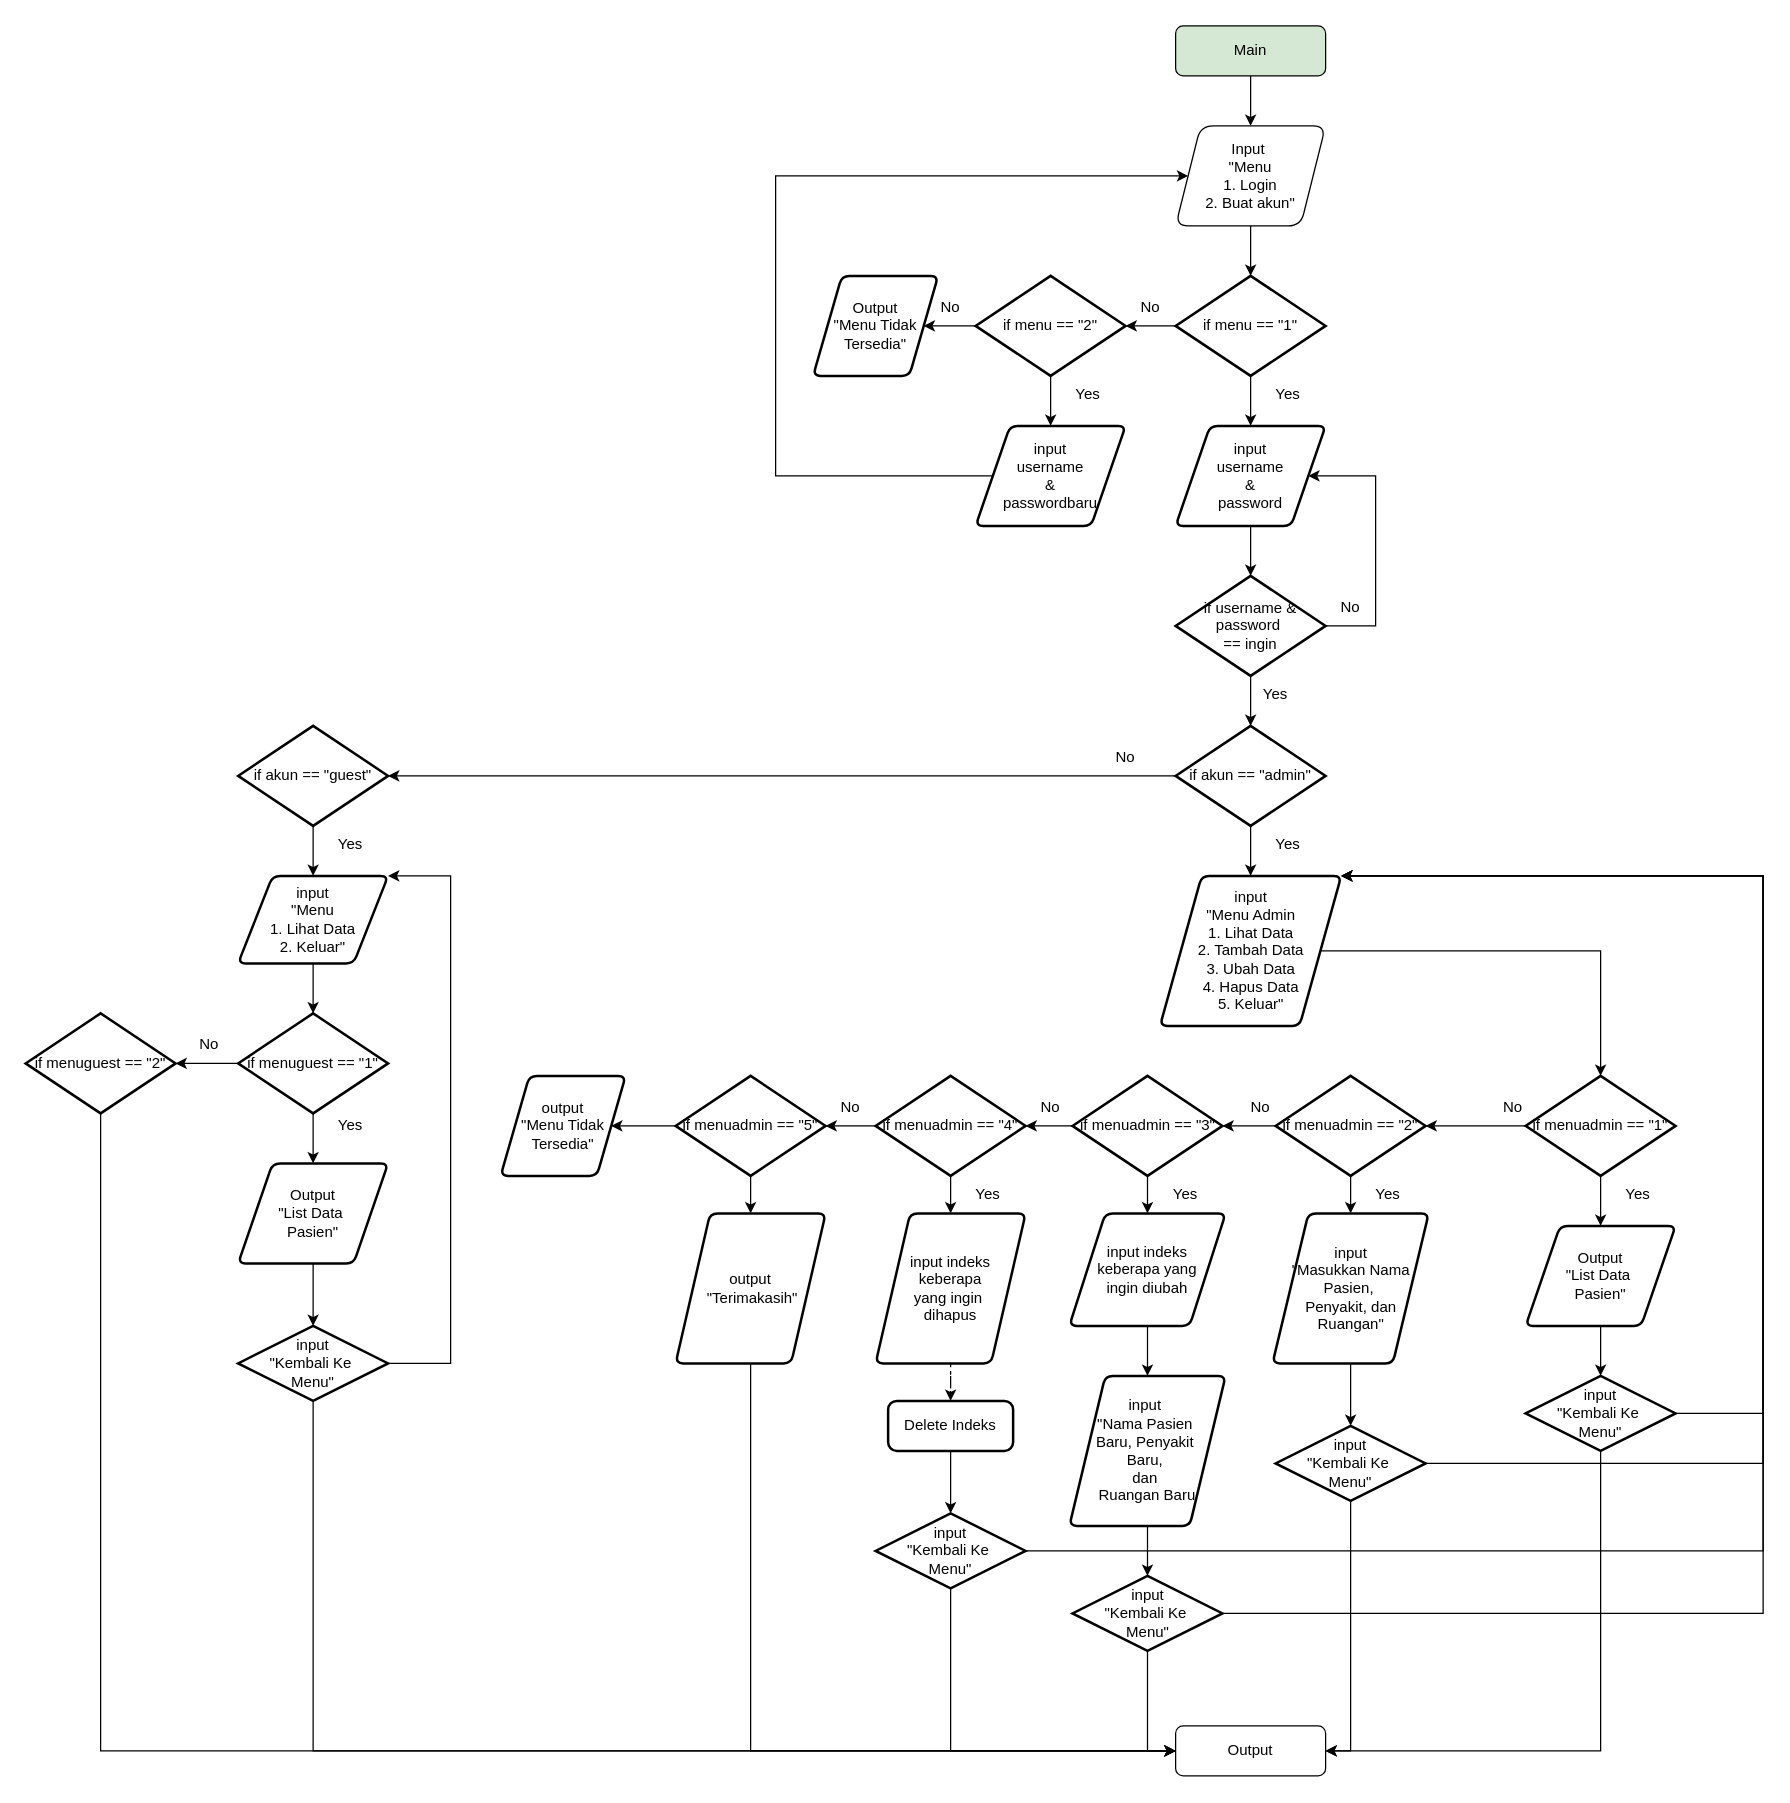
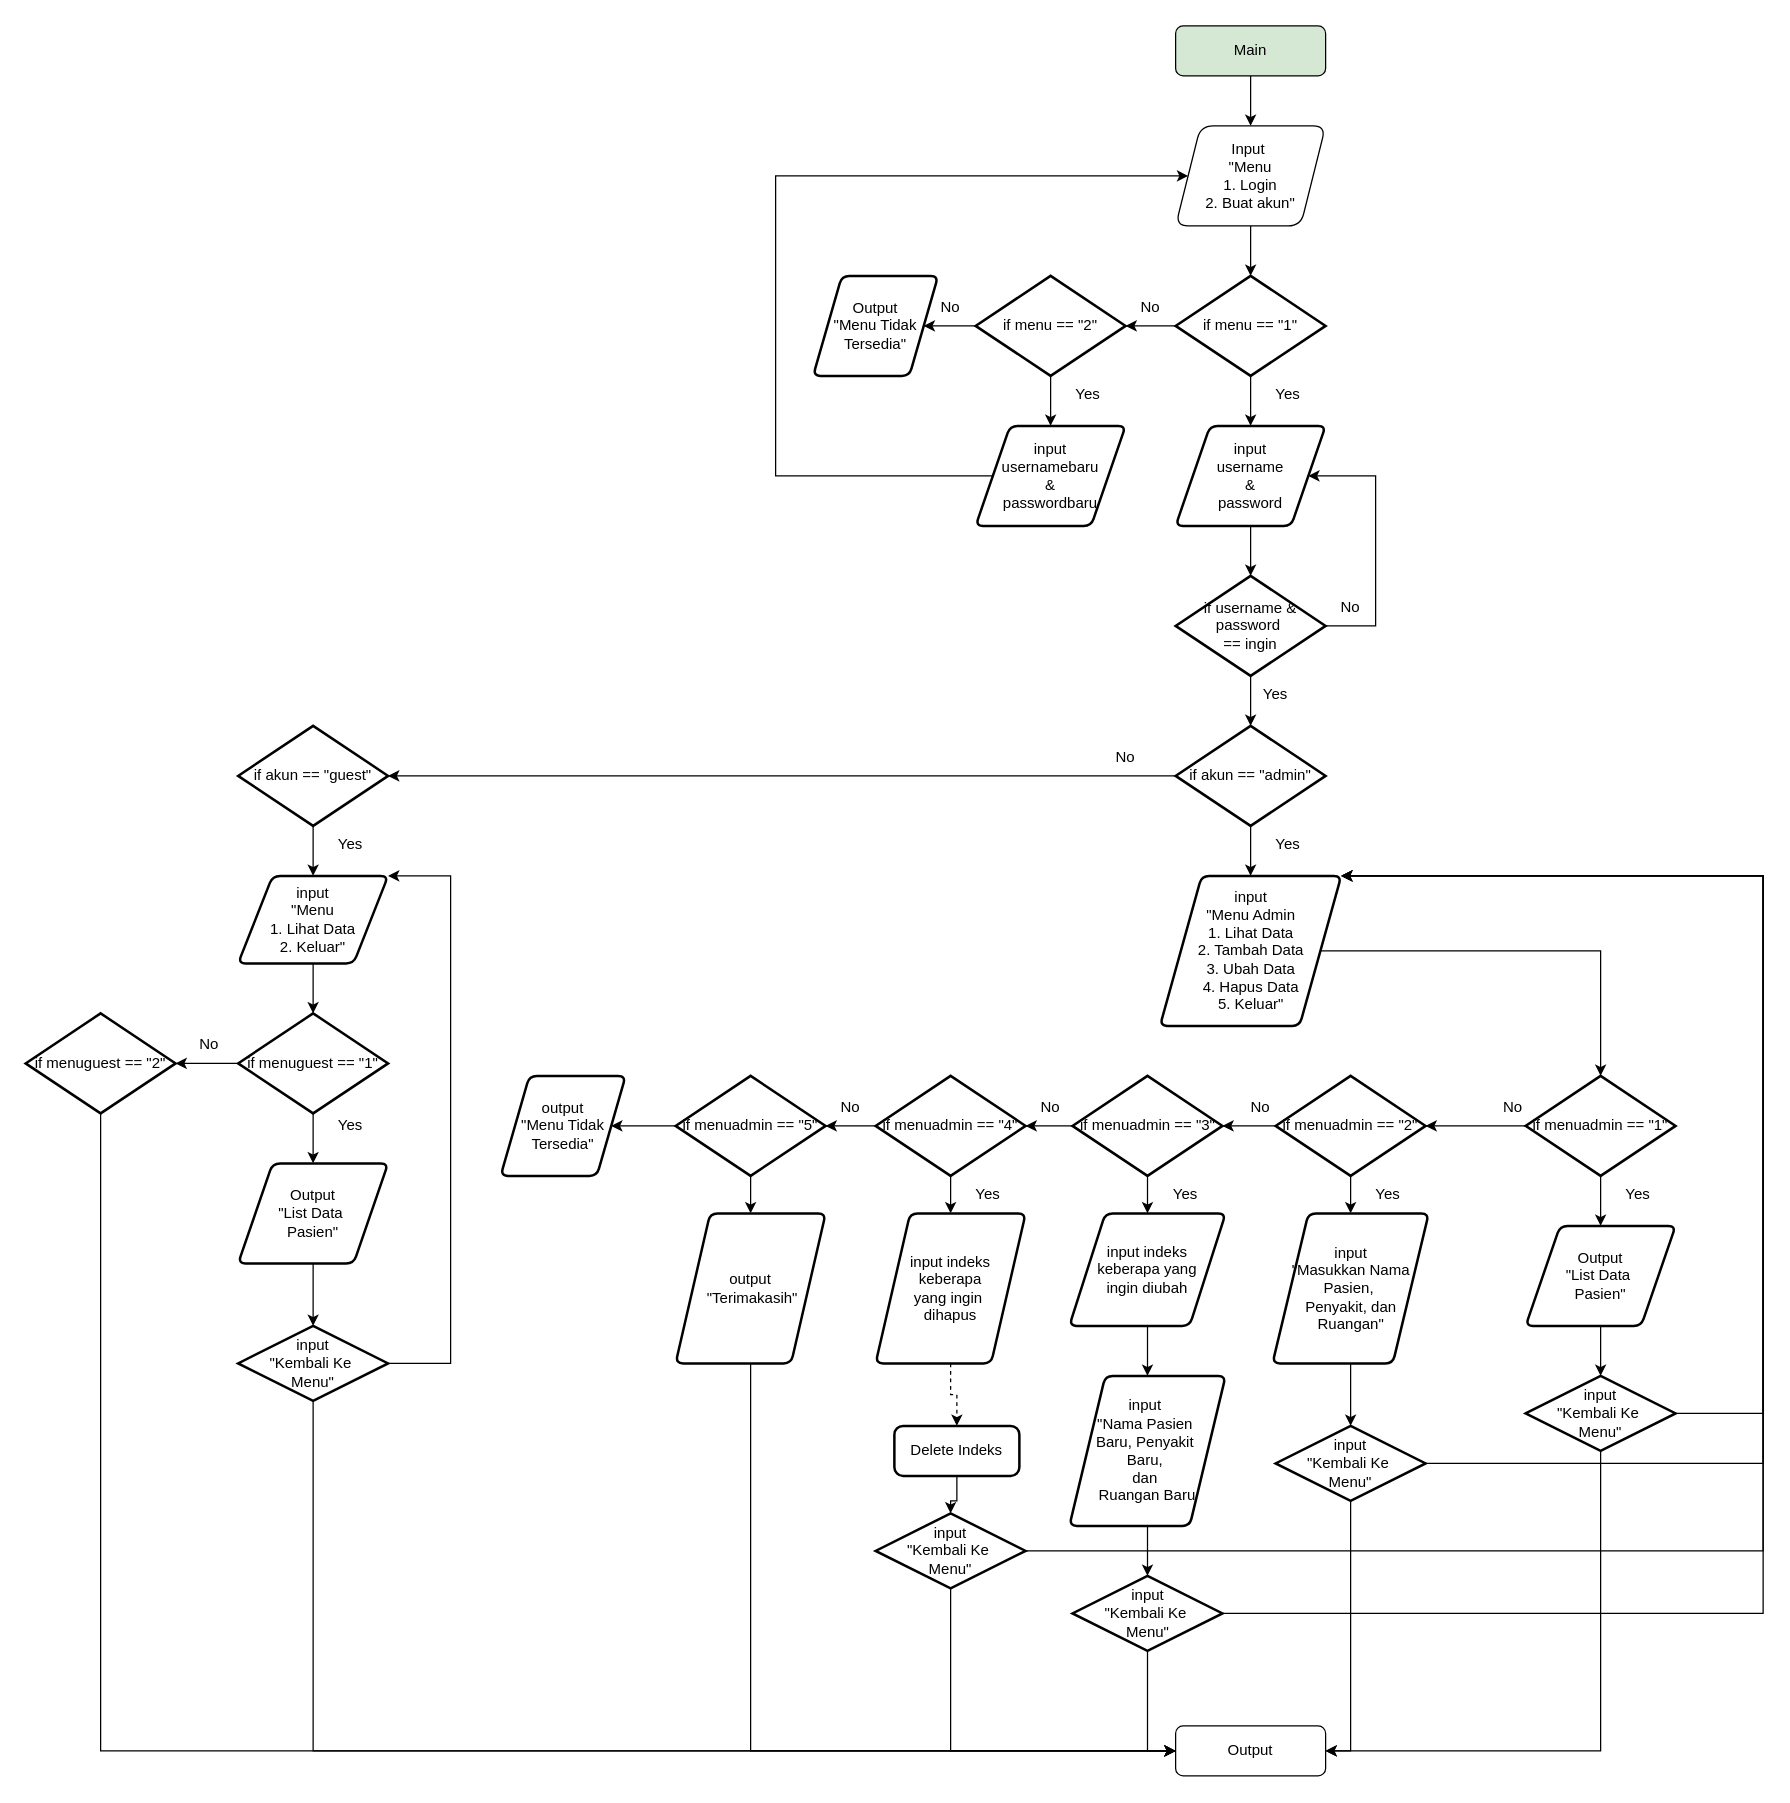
(1051, 476) -> (1051, 476)
(951, 1426) -> (957, 1451)
